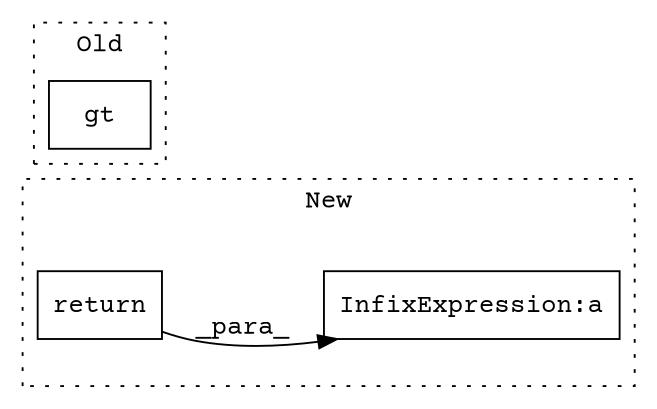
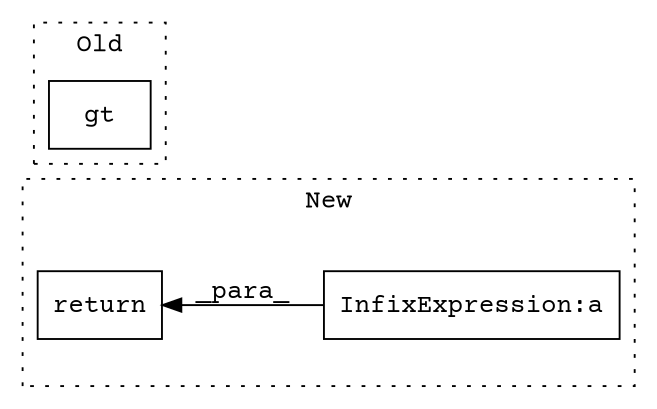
(240, 346) -> (253, 305)
